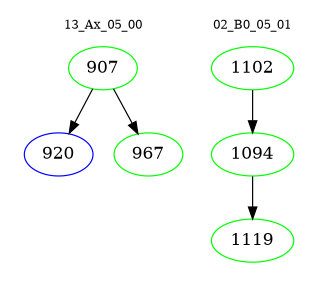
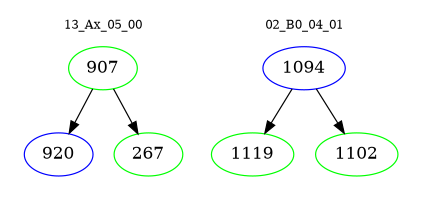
(253, 26) -> (305, 26)
(253, 105) -> (327, 106)
(148, 154) -> (148, 154)
(253, 154) -> (304, 68)
